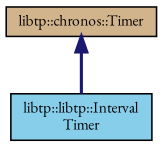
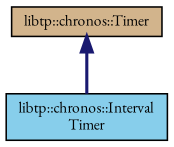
(81, 117) -> (87, 117)
